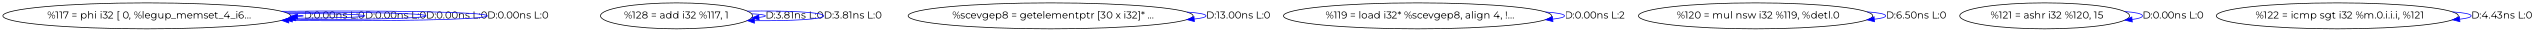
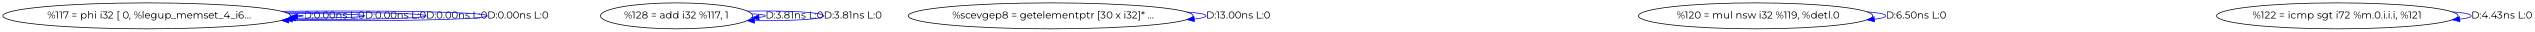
(1418, 16) -> none
(2045, 16) -> none
(2337, 16) -> (2337, 16)
